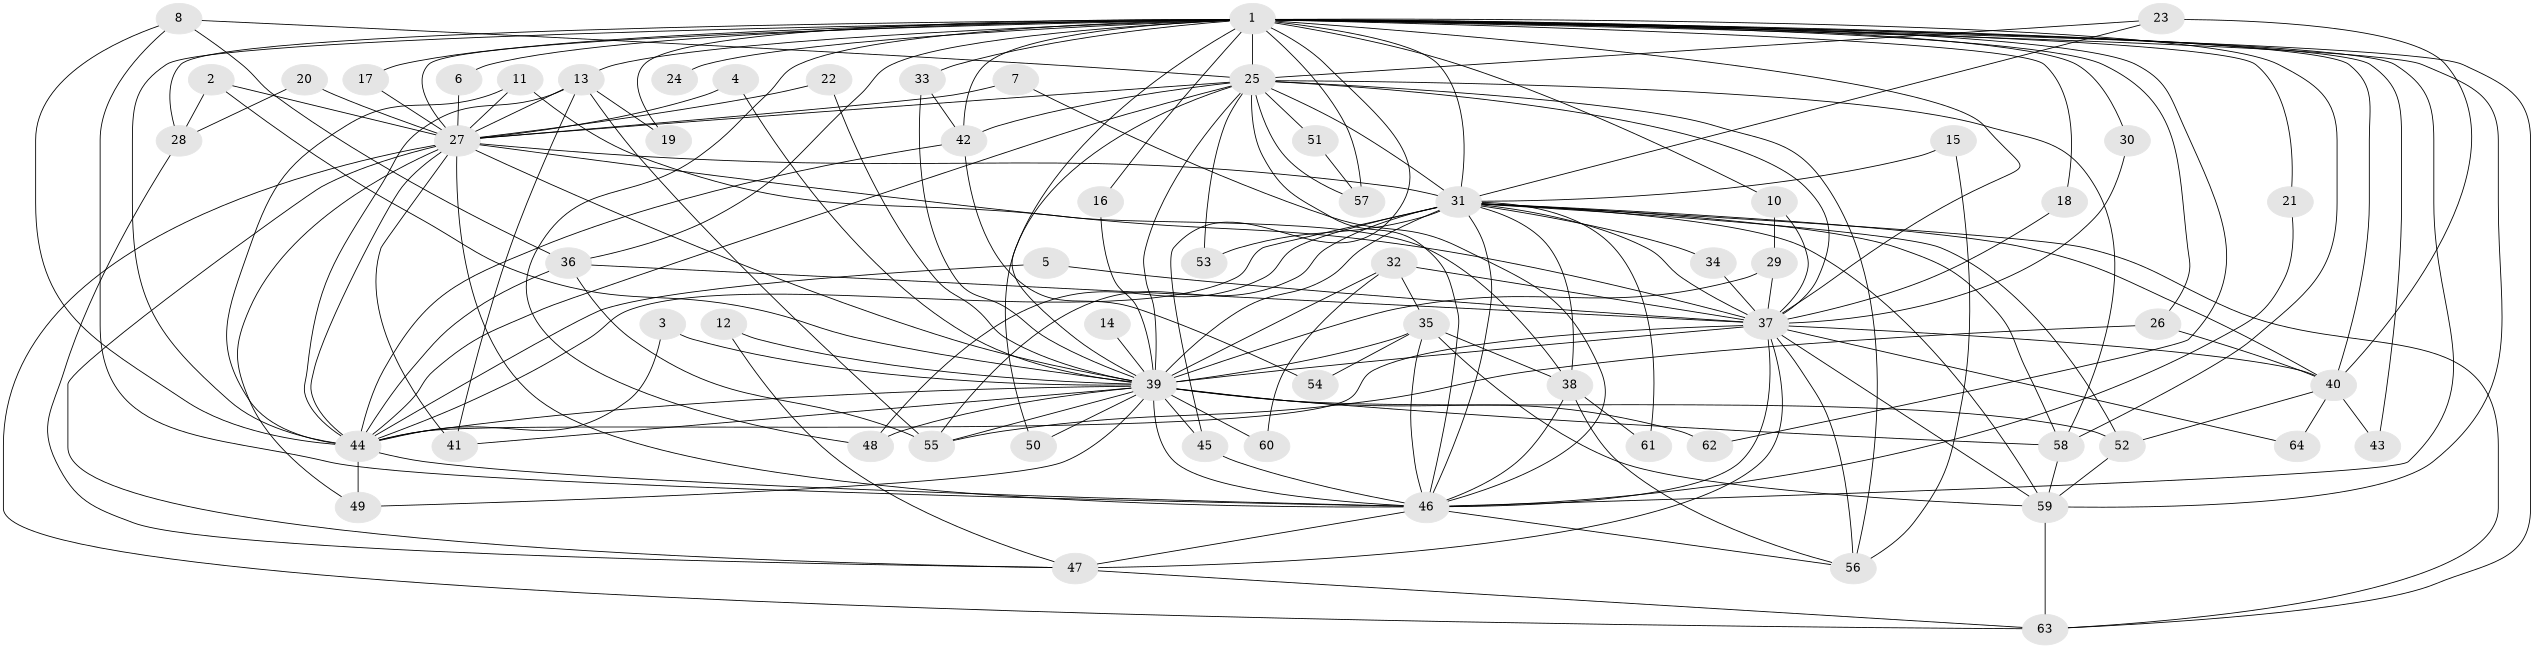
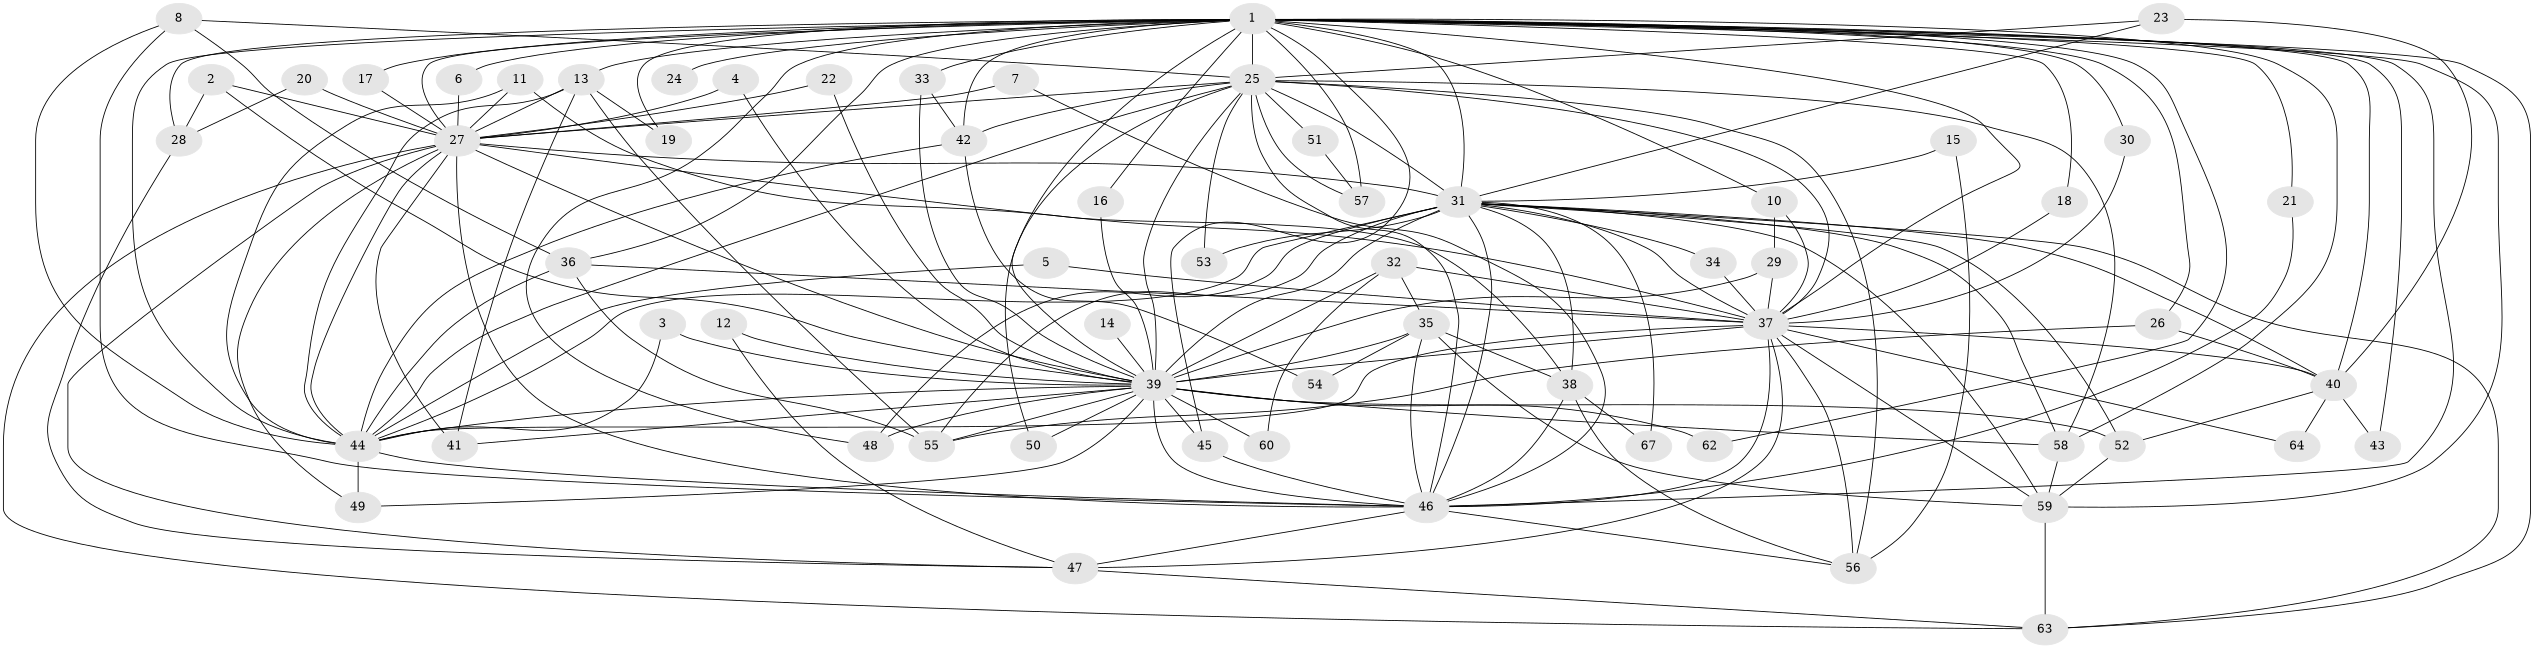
(1649, 446) -> (1649, 446)
